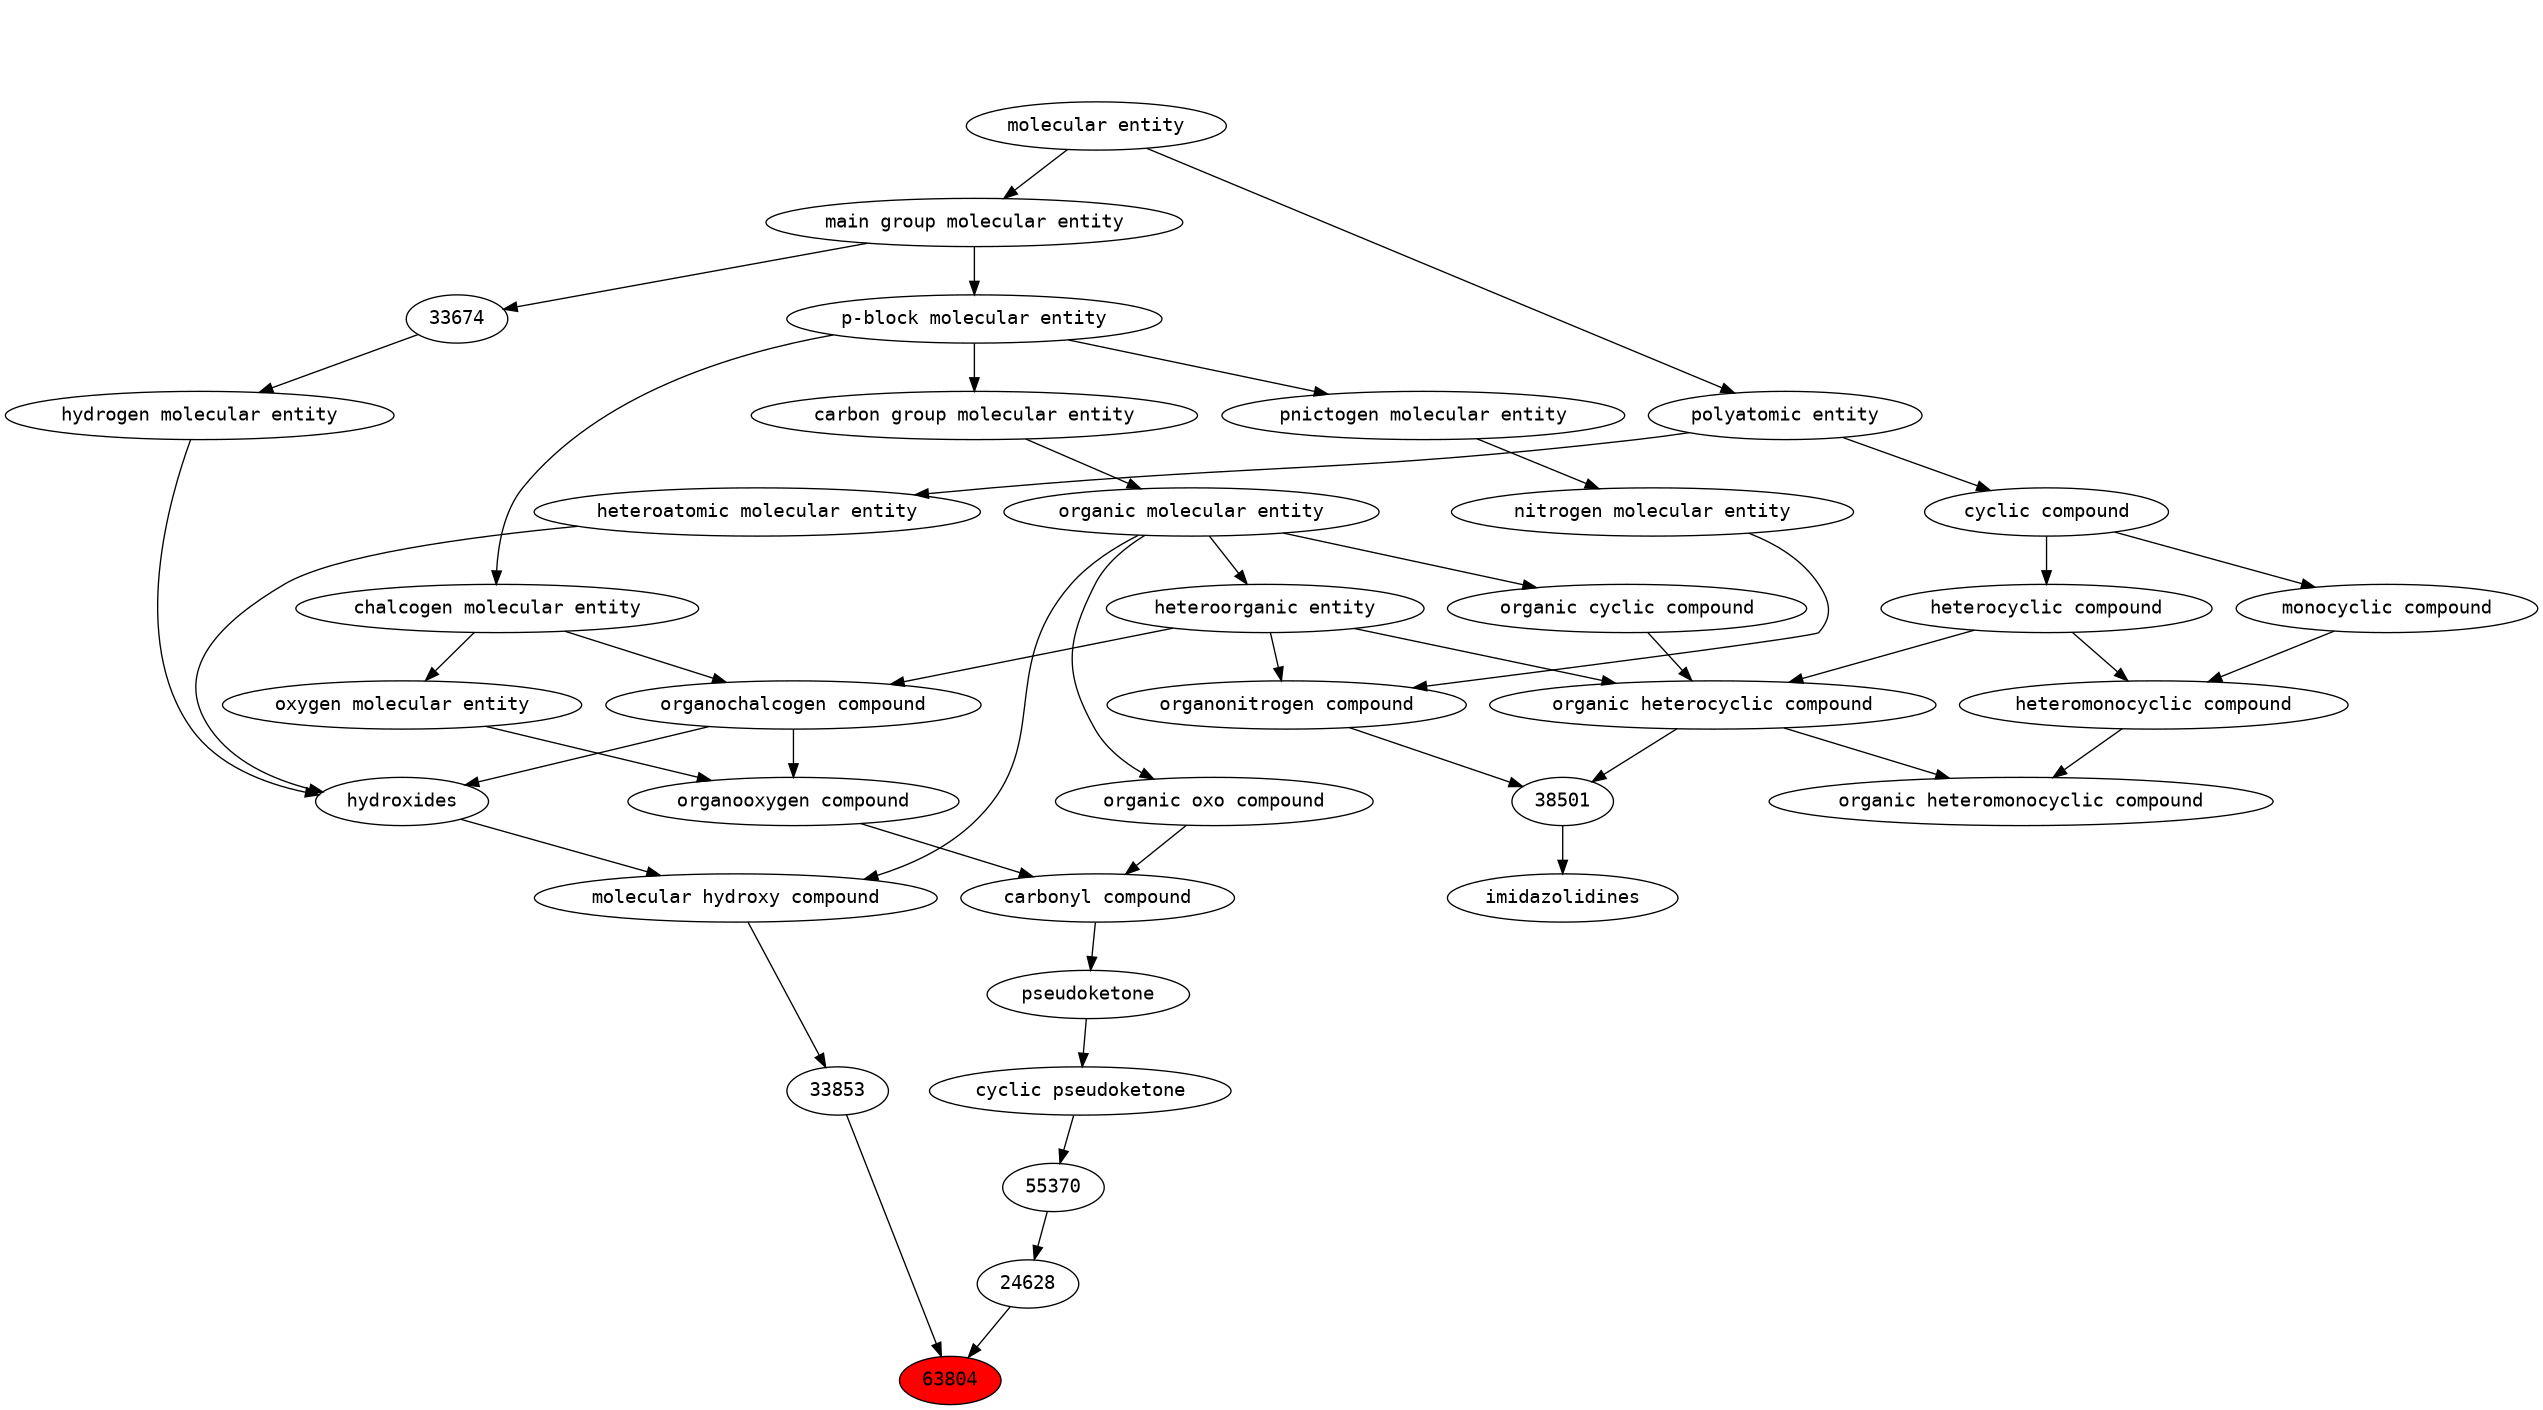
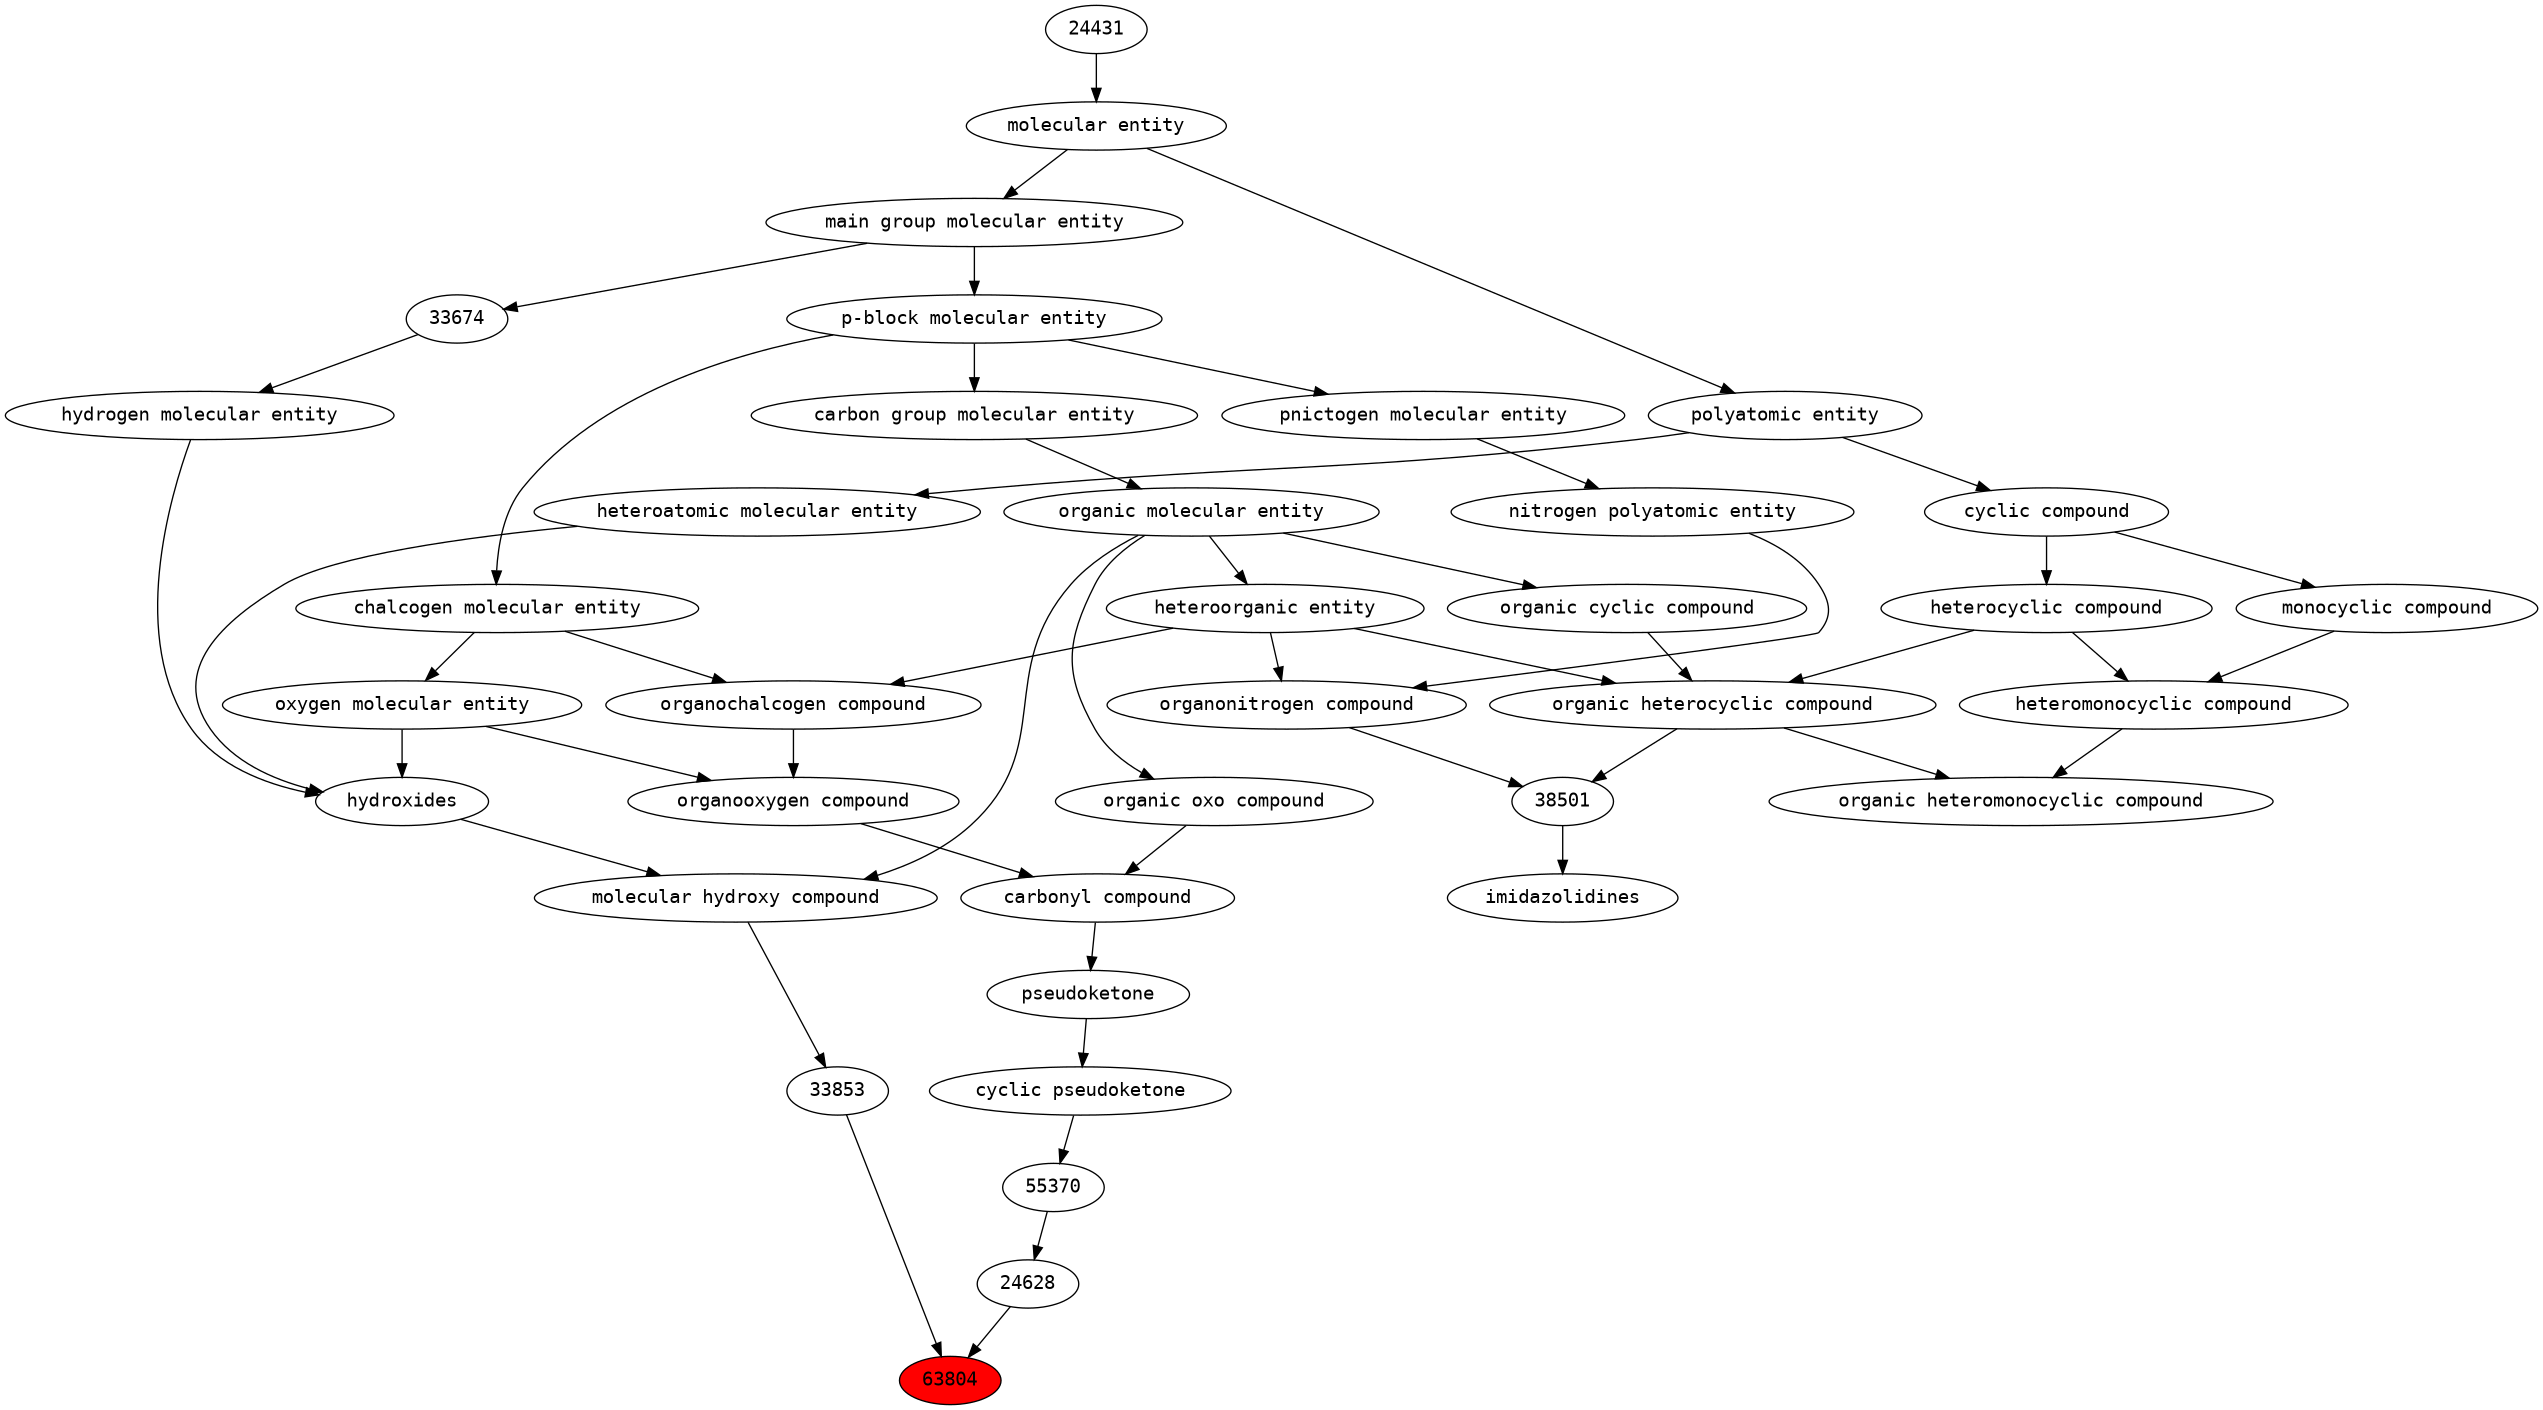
none -> (1096, 29)
(1653, 512) -> (1653, 512)
(576, 758) -> (402, 747)
